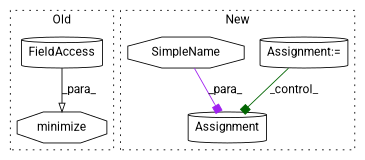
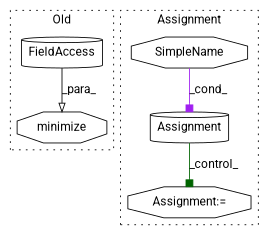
(238, 20) -> (189, 20)
(304, 53) -> (189, 202)
(269, 87) -> (189, 161)
(226, 90) -> (208, 90)
